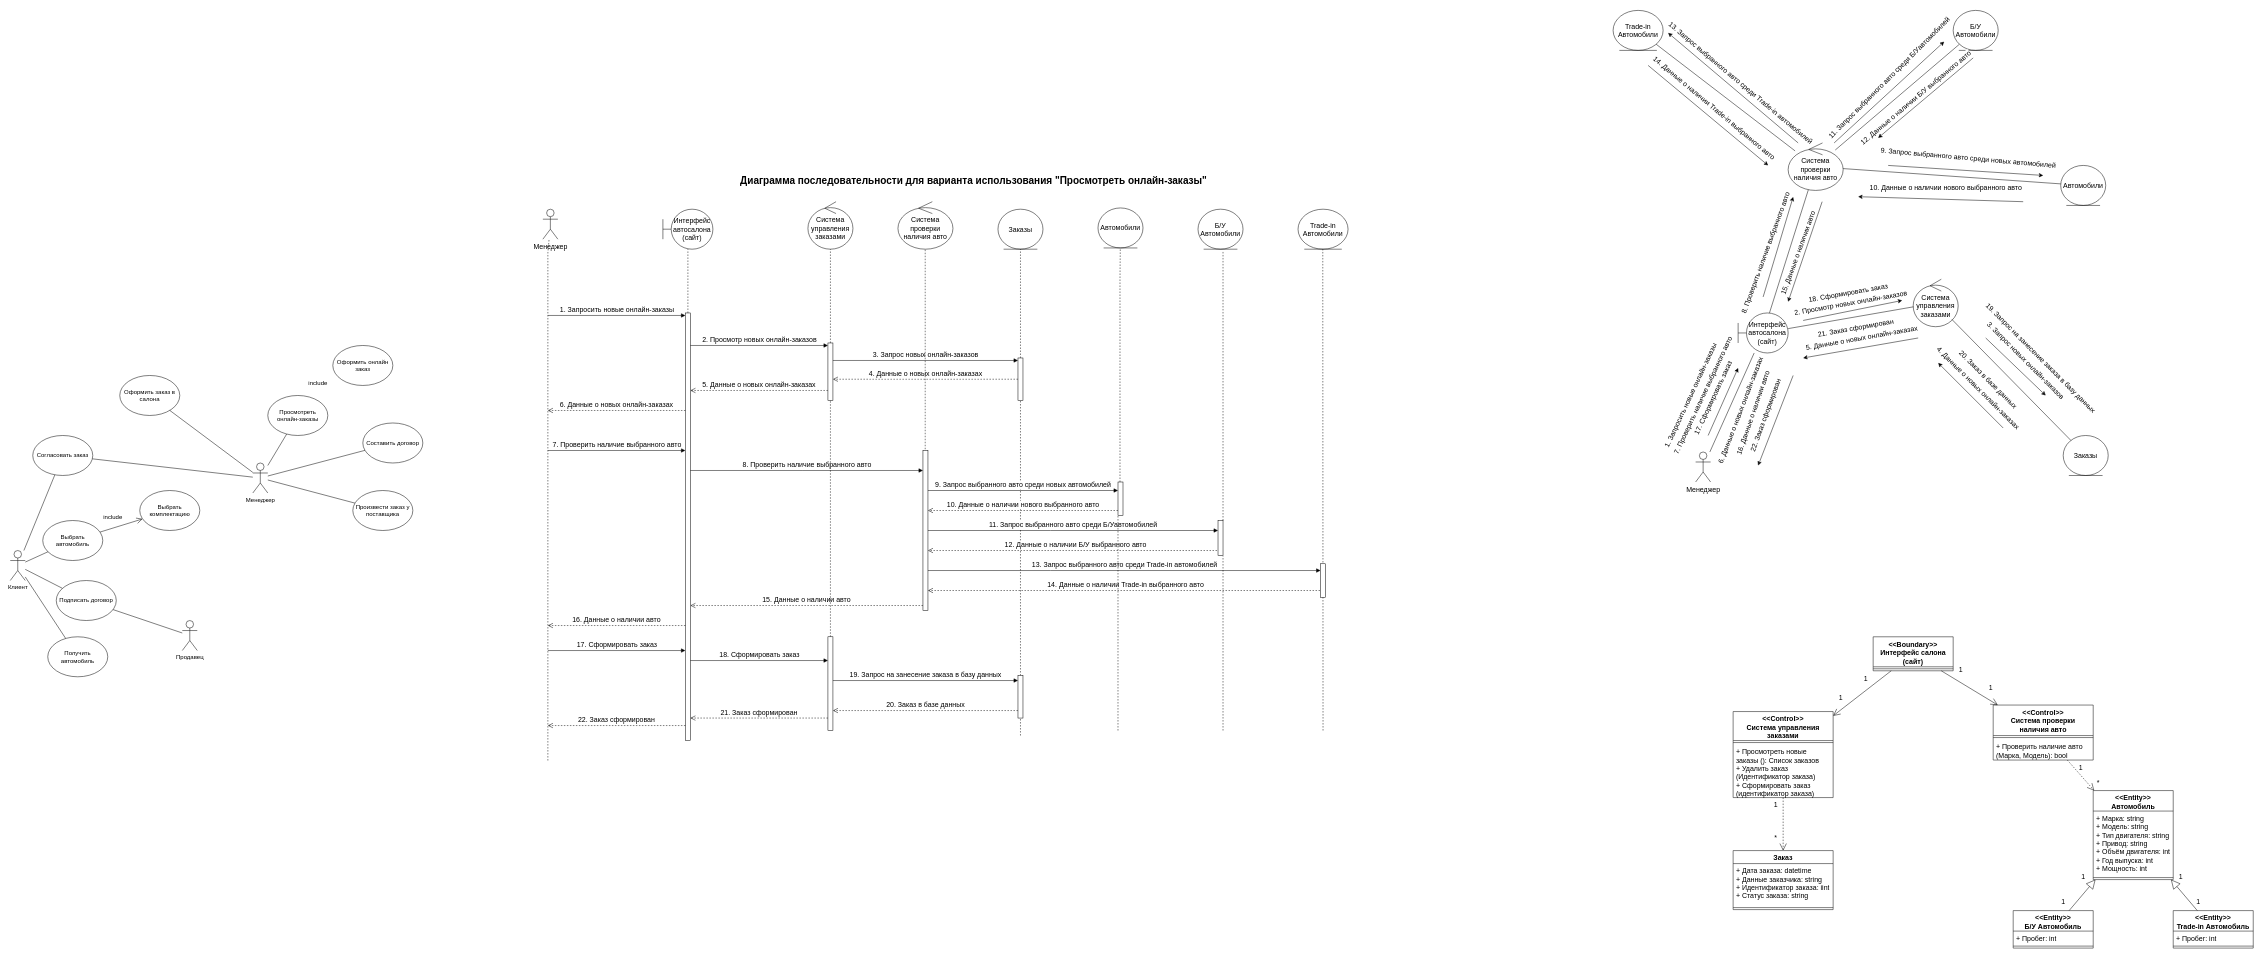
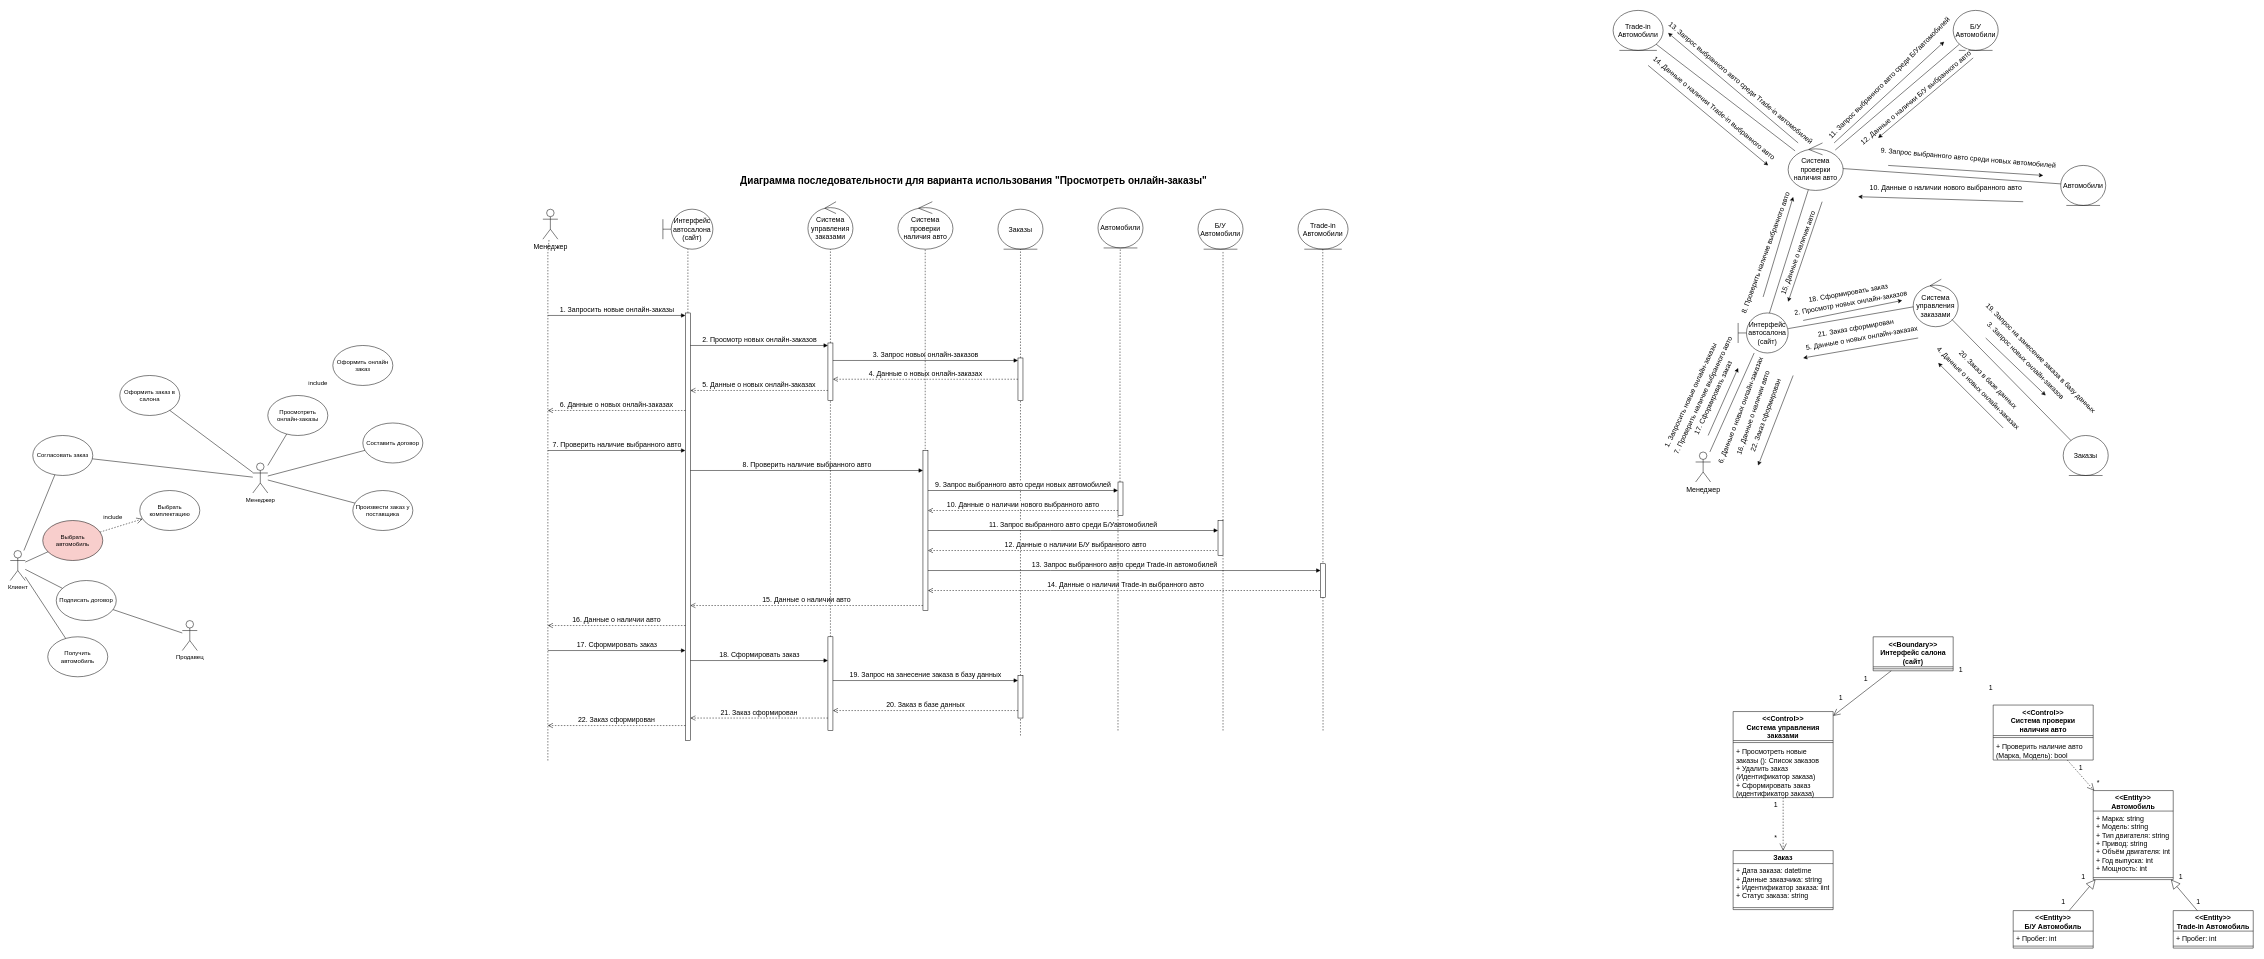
(120, 526) -> (120, 526)
(73, 540) -> (73, 540)
(1969, 688) -> none
